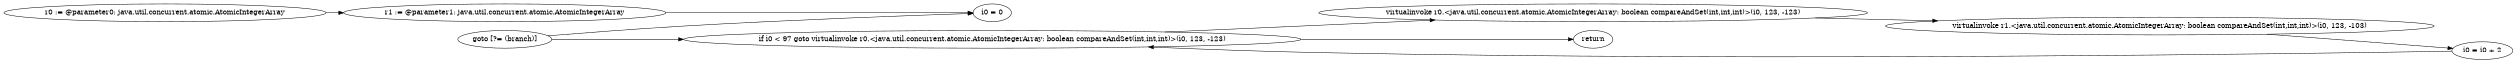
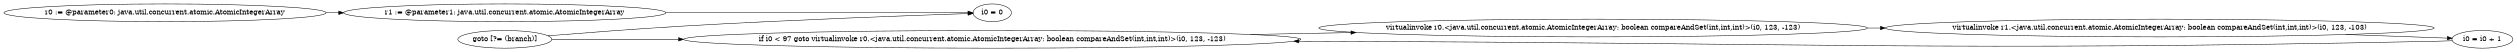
(1593, 39) -> none
(2482, 51) -> (2482, 39)
